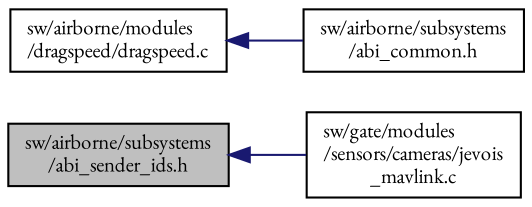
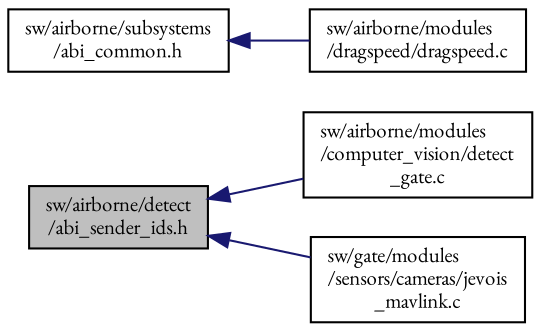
(276, 41) -> (280, 41)
(119, 155) -> (119, 217)
none -> (418, 155)
